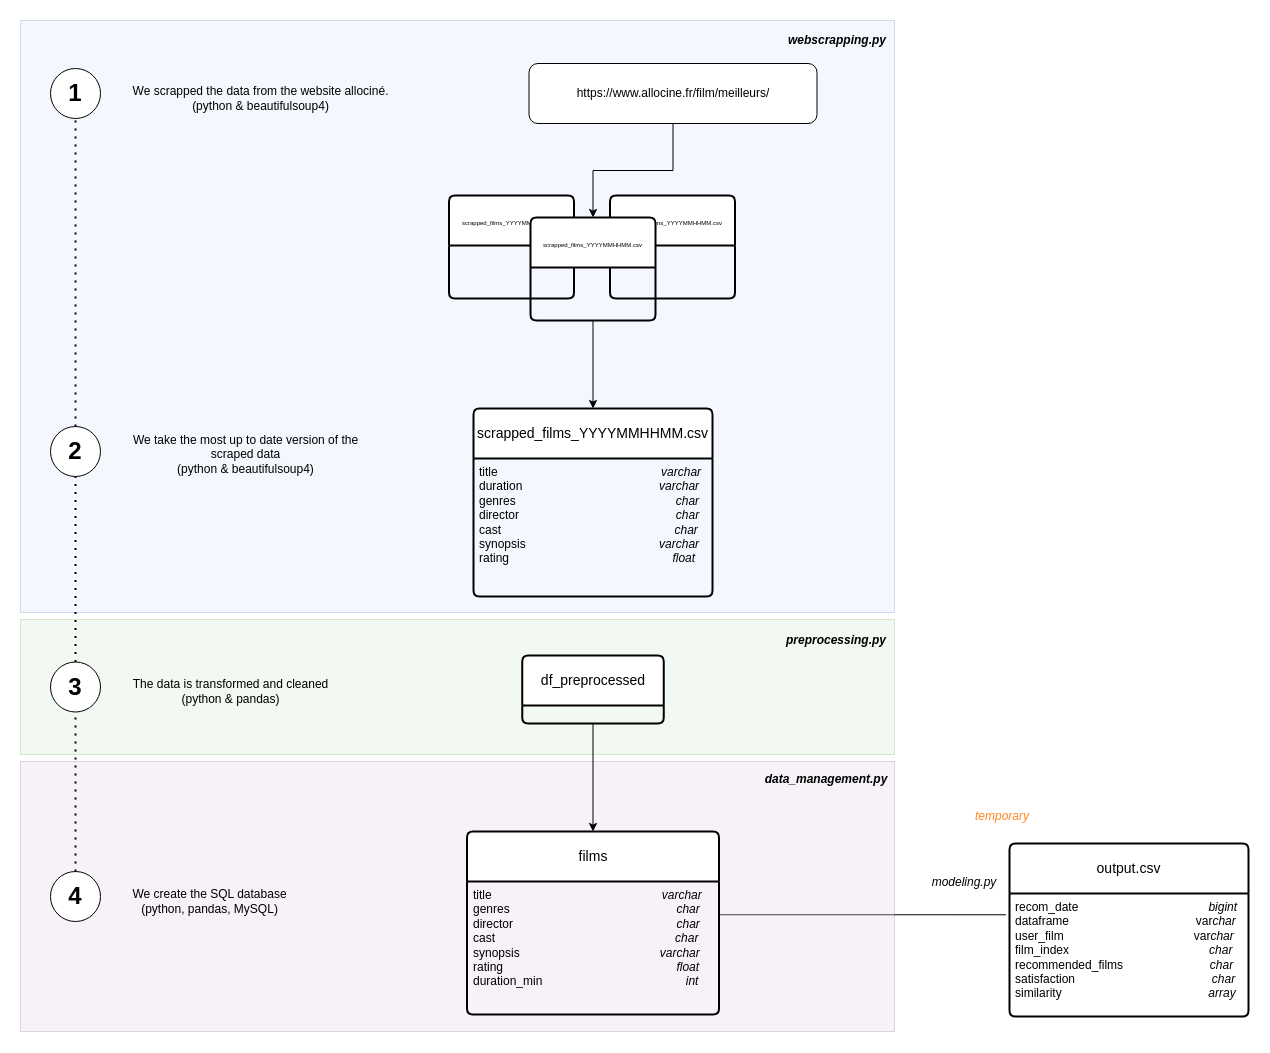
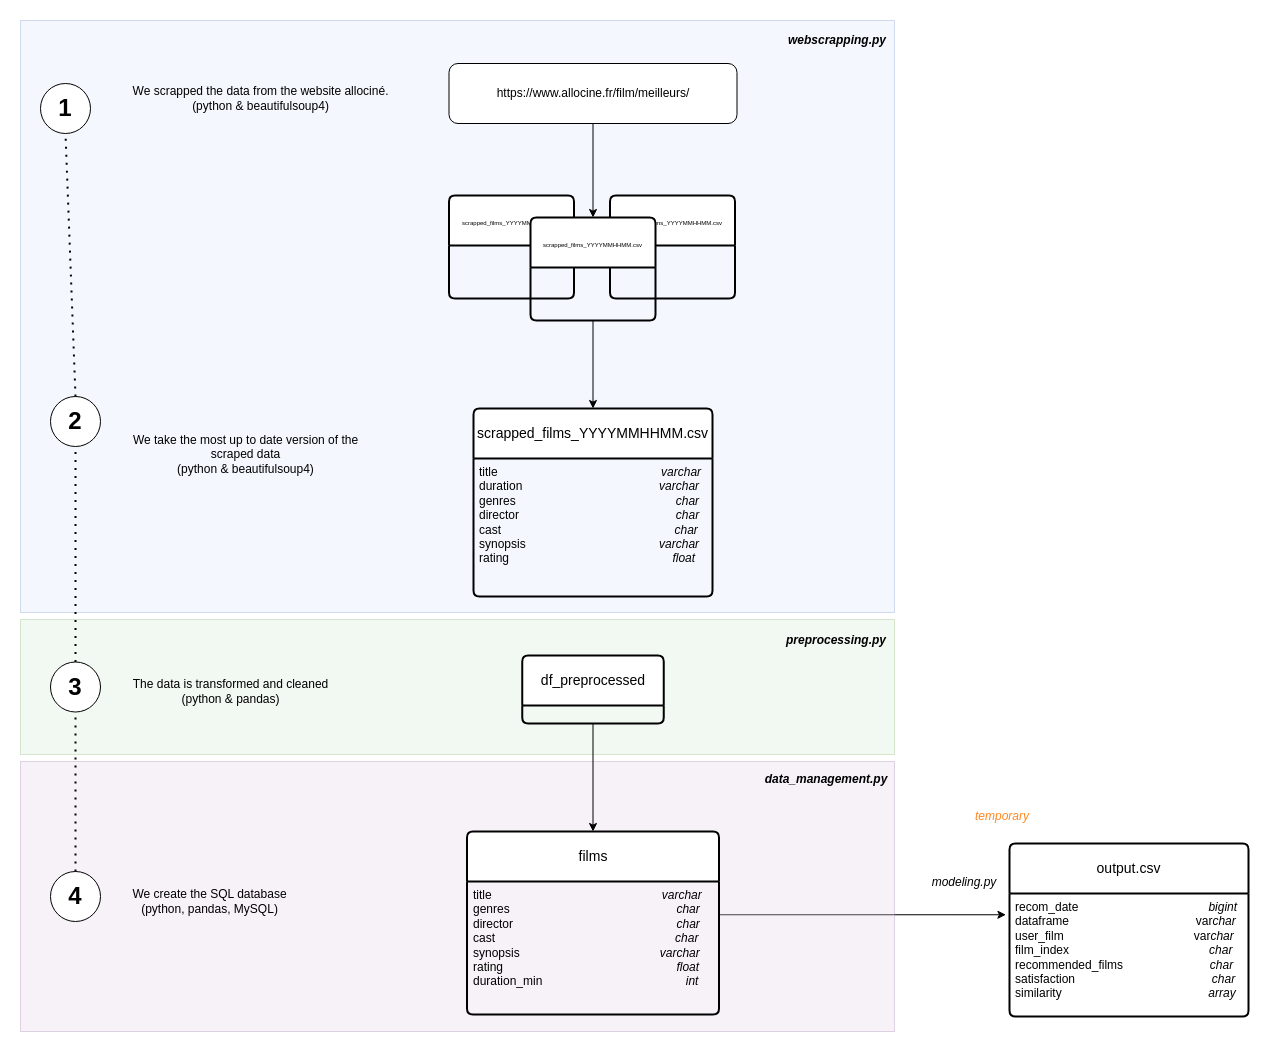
(76, 94) -> (66, 109)
(673, 94) -> (593, 94)
(76, 452) -> (76, 422)
(1001, 915) -> (998, 915)
